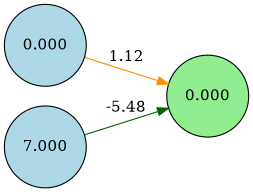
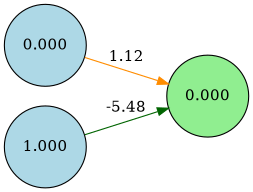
(45, 147) -> (45, 147)
